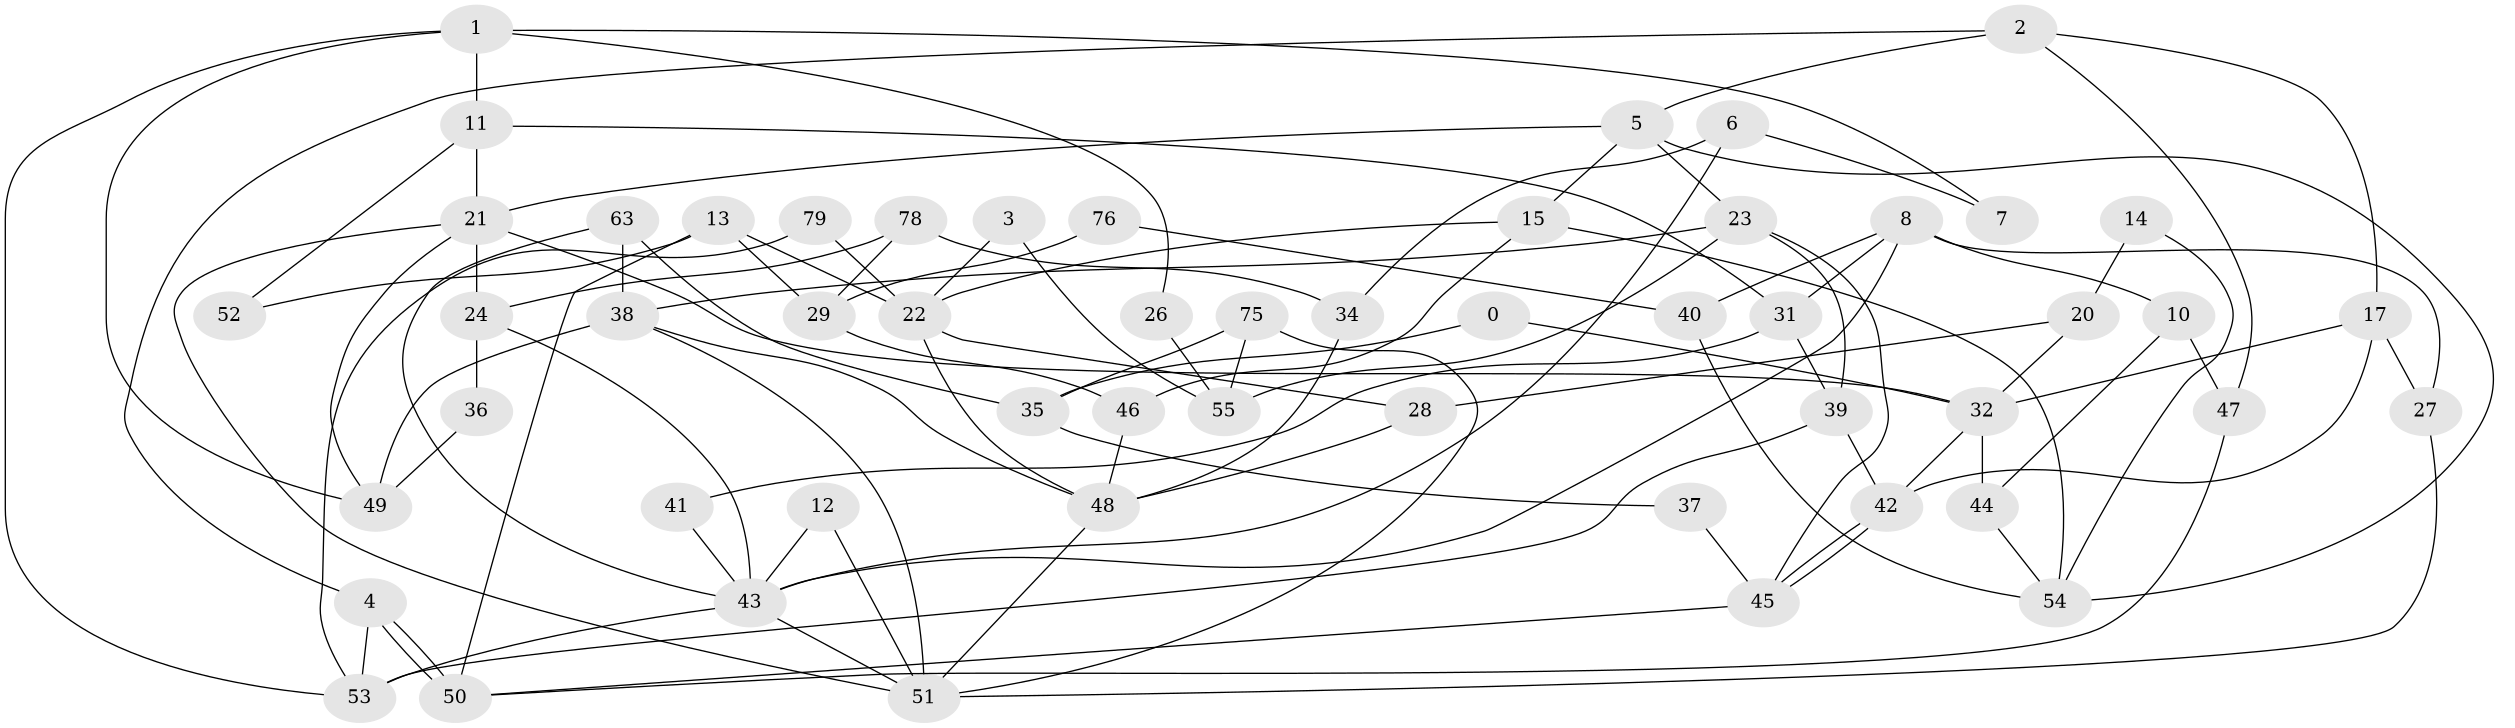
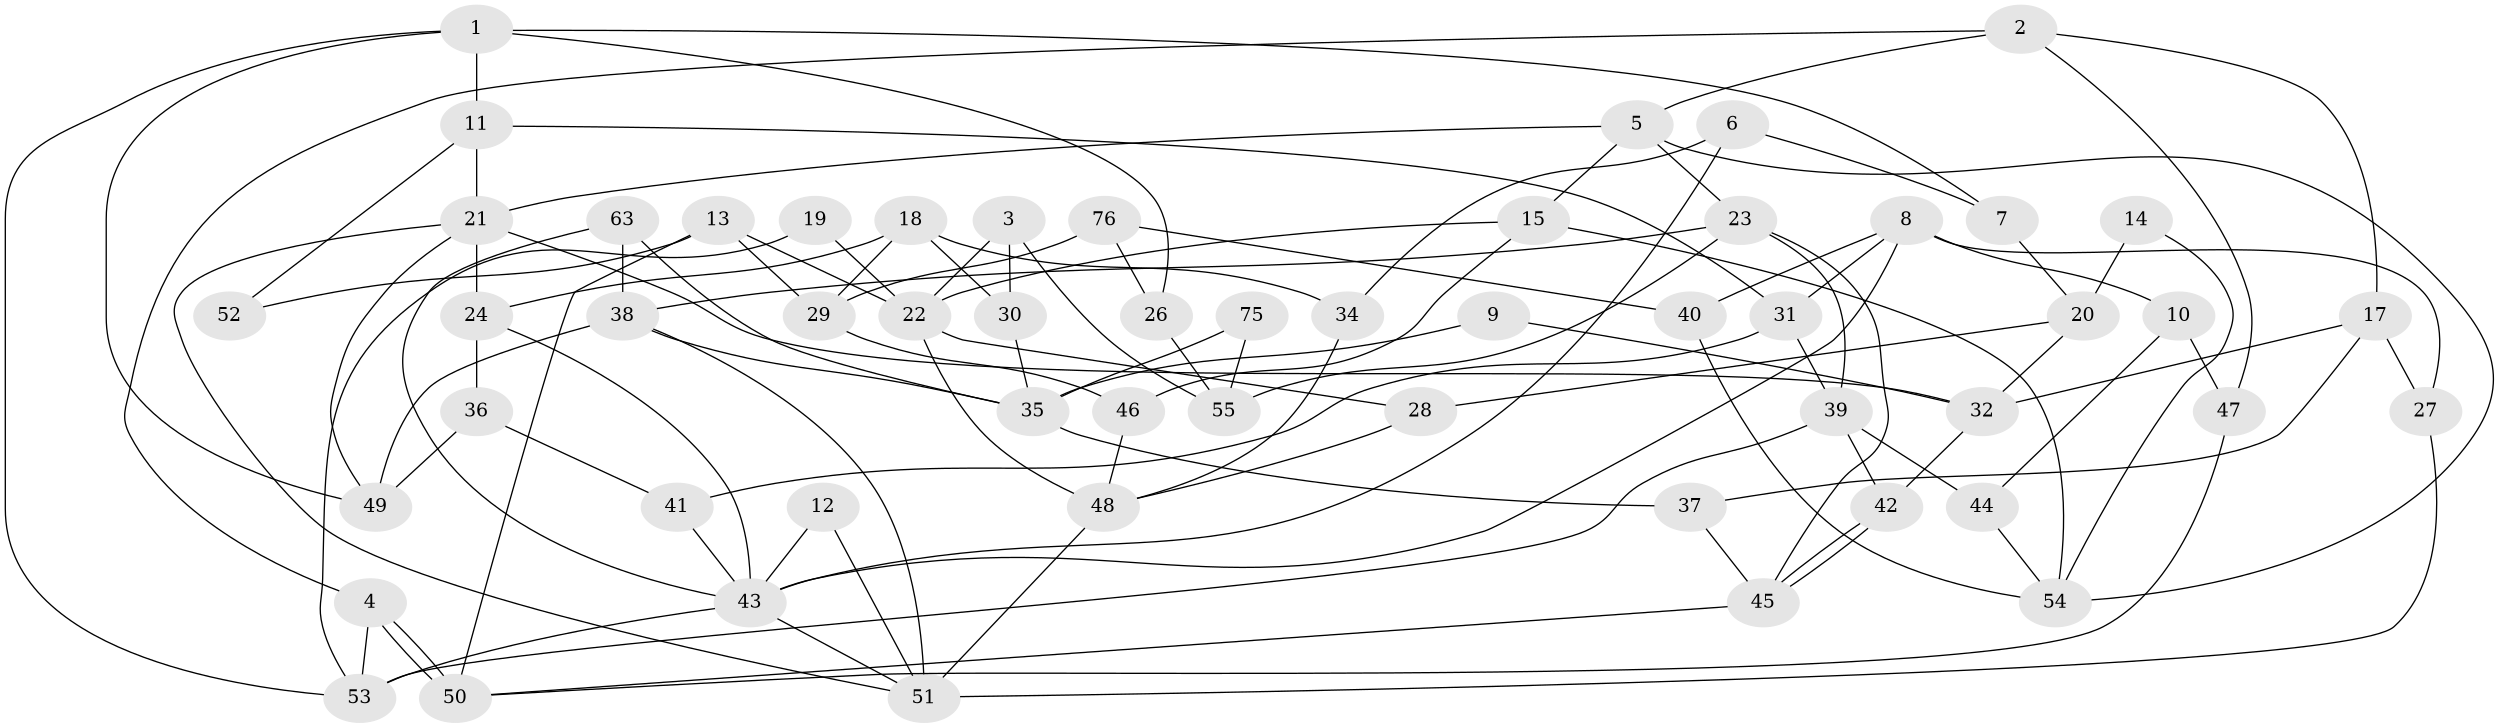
(815, 220) -> (815, 220)
(911, 220) -> (911, 220)
none -> (1136, 277)
none -> (2052, 279)
none -> (1010, 316)
(1494, 316) -> (1494, 316)
(874, 386) -> (825, 371)
none -> (577, 459)
(1982, 460) -> (1910, 459)
(2176, 482) -> (2084, 471)
(1369, 540) -> none
